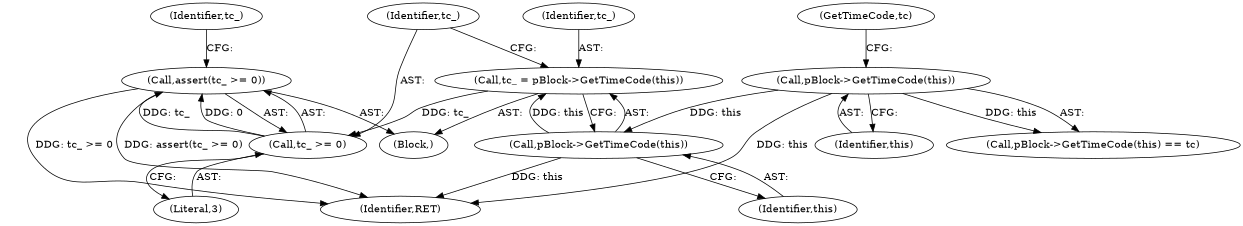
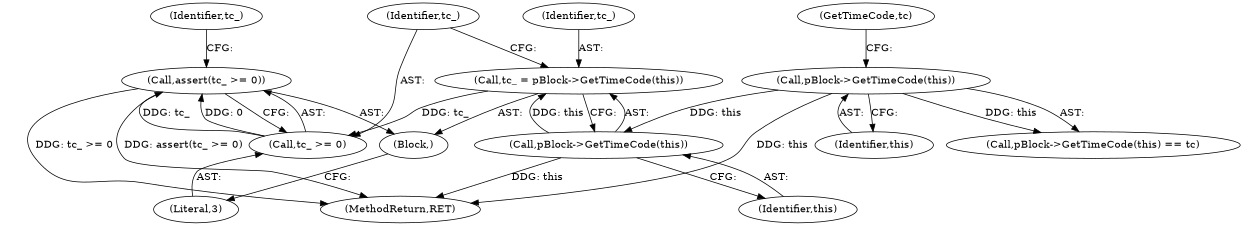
(278, 113) -> (278, 113)
(190, 161) -> (315, 175)
(400, 209) -> (400, 209)
